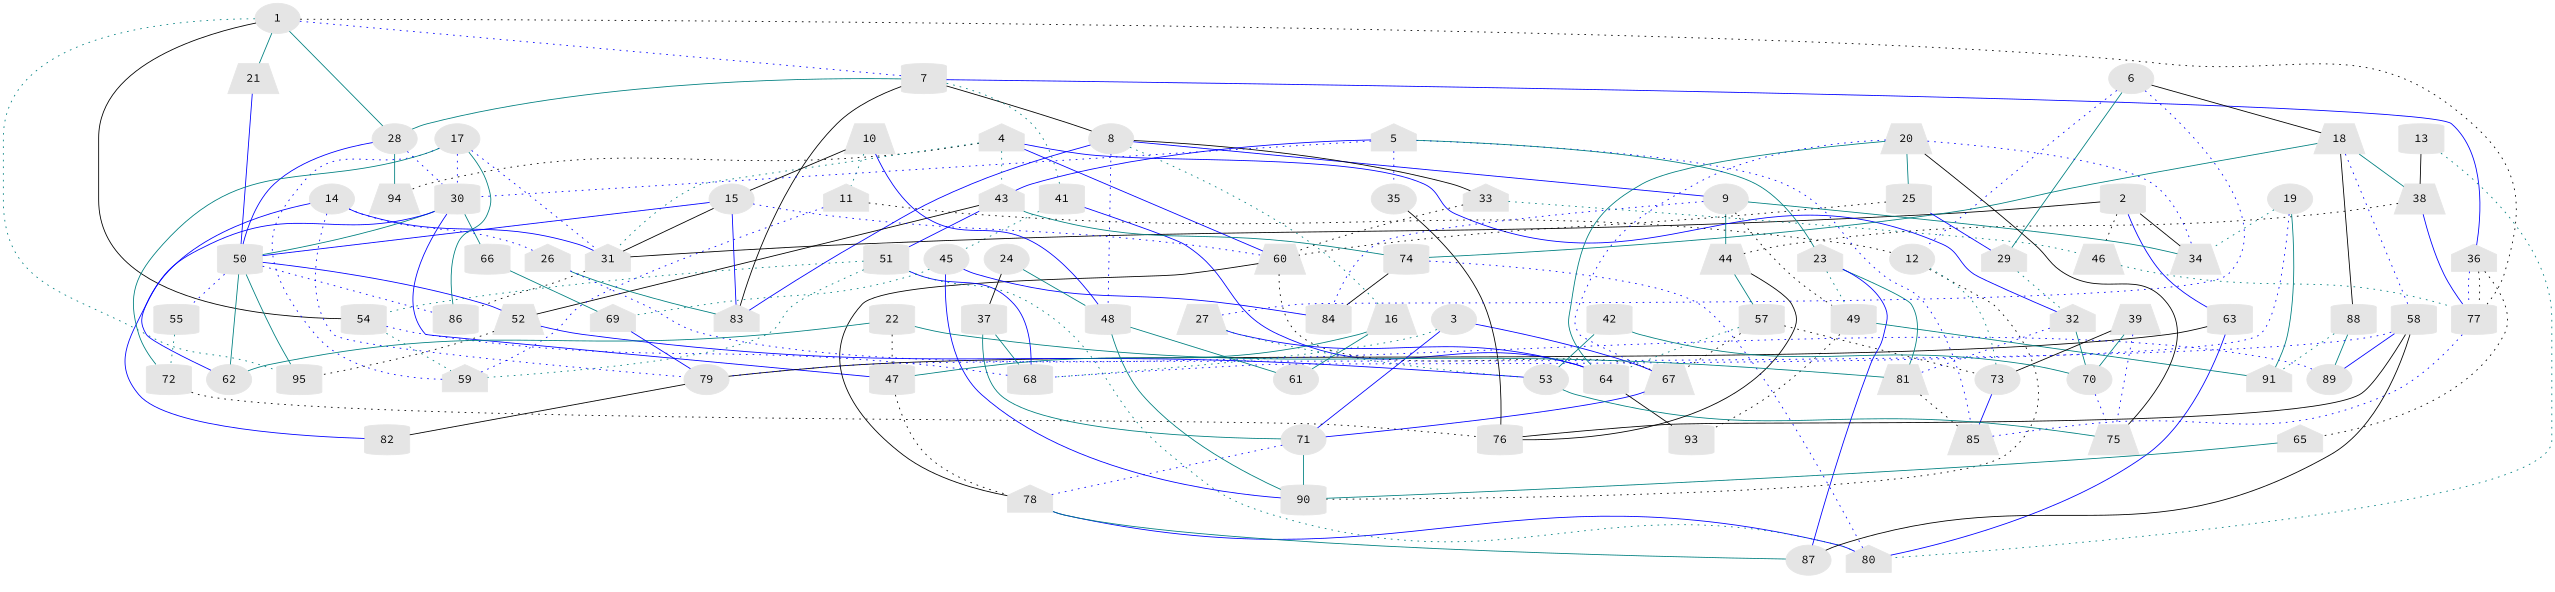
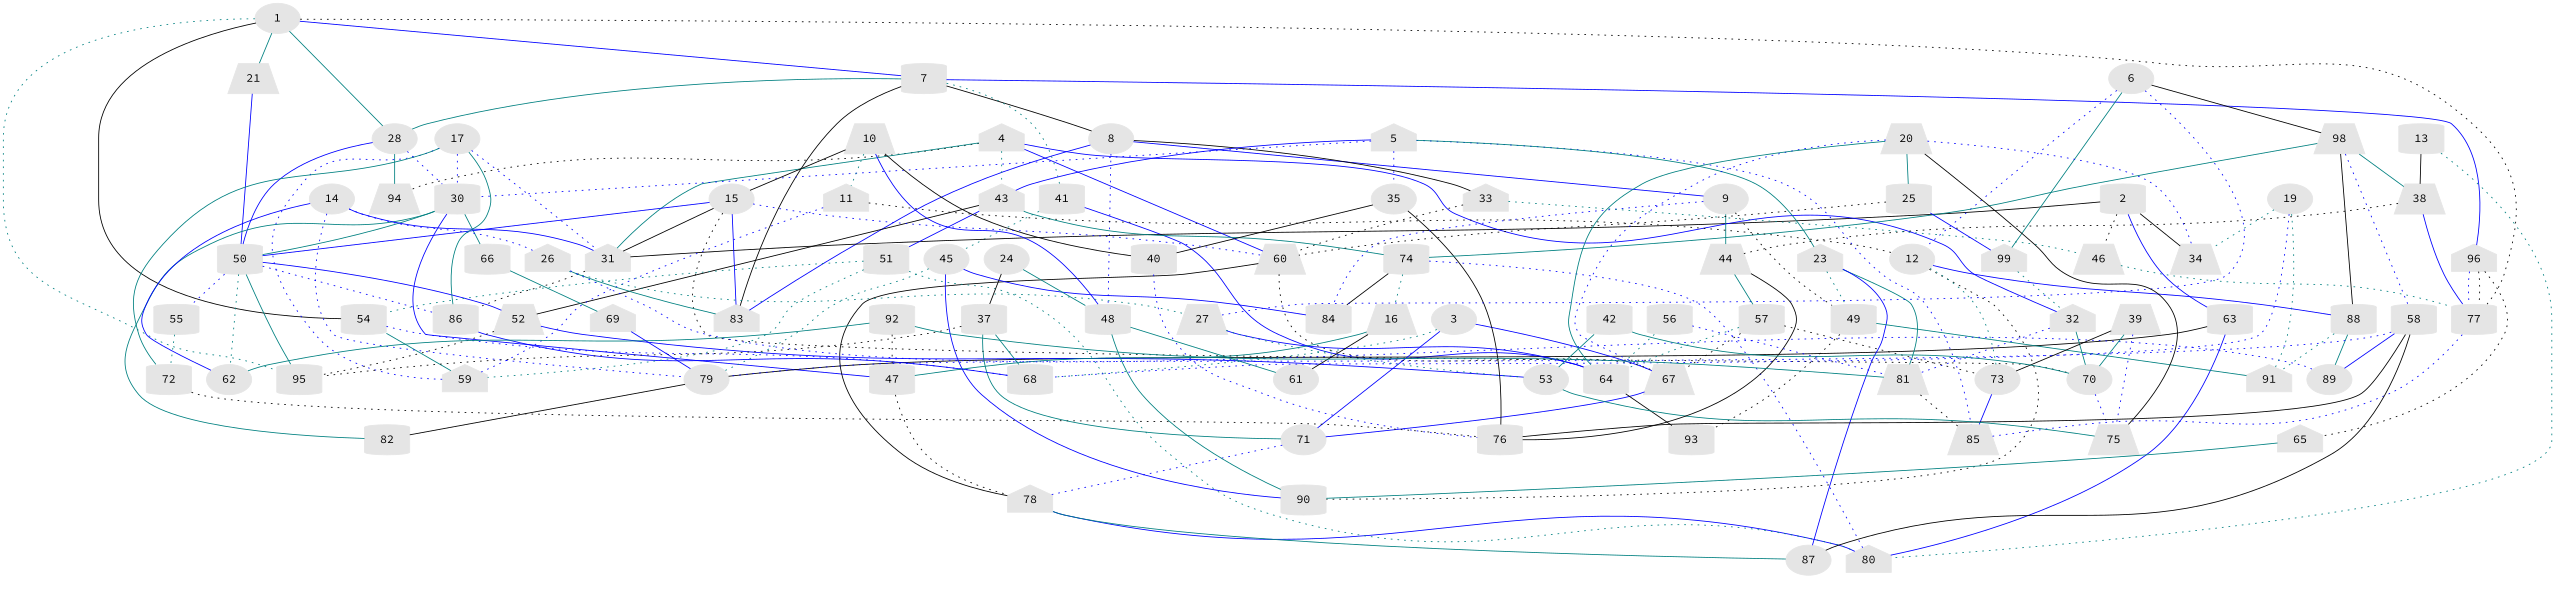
(600, 48) -> (600, 48)
(2339, 139) -> (2339, 139)
(778, 172) -> (778, 172)
(1263, 212) -> (1399, 289)
(1931, 220) -> none
none -> (1154, 259)
(2004, 259) -> (2004, 259)
(2474, 259) -> (2474, 259)
(2293, 292) -> (2293, 292)
none -> (2172, 295)
(783, 296) -> (823, 312)
none -> (861, 299)
(1009, 300) -> (742, 360)
(235, 319) -> (235, 319)
(892, 319) -> (892, 319)
none -> (1670, 319)
(130, 339) -> (130, 339)
(1340, 352) -> (1340, 352)
none -> (1061, 353)
none -> (562, 357)
(428, 358) -> (428, 358)
(1303, 470) -> none
